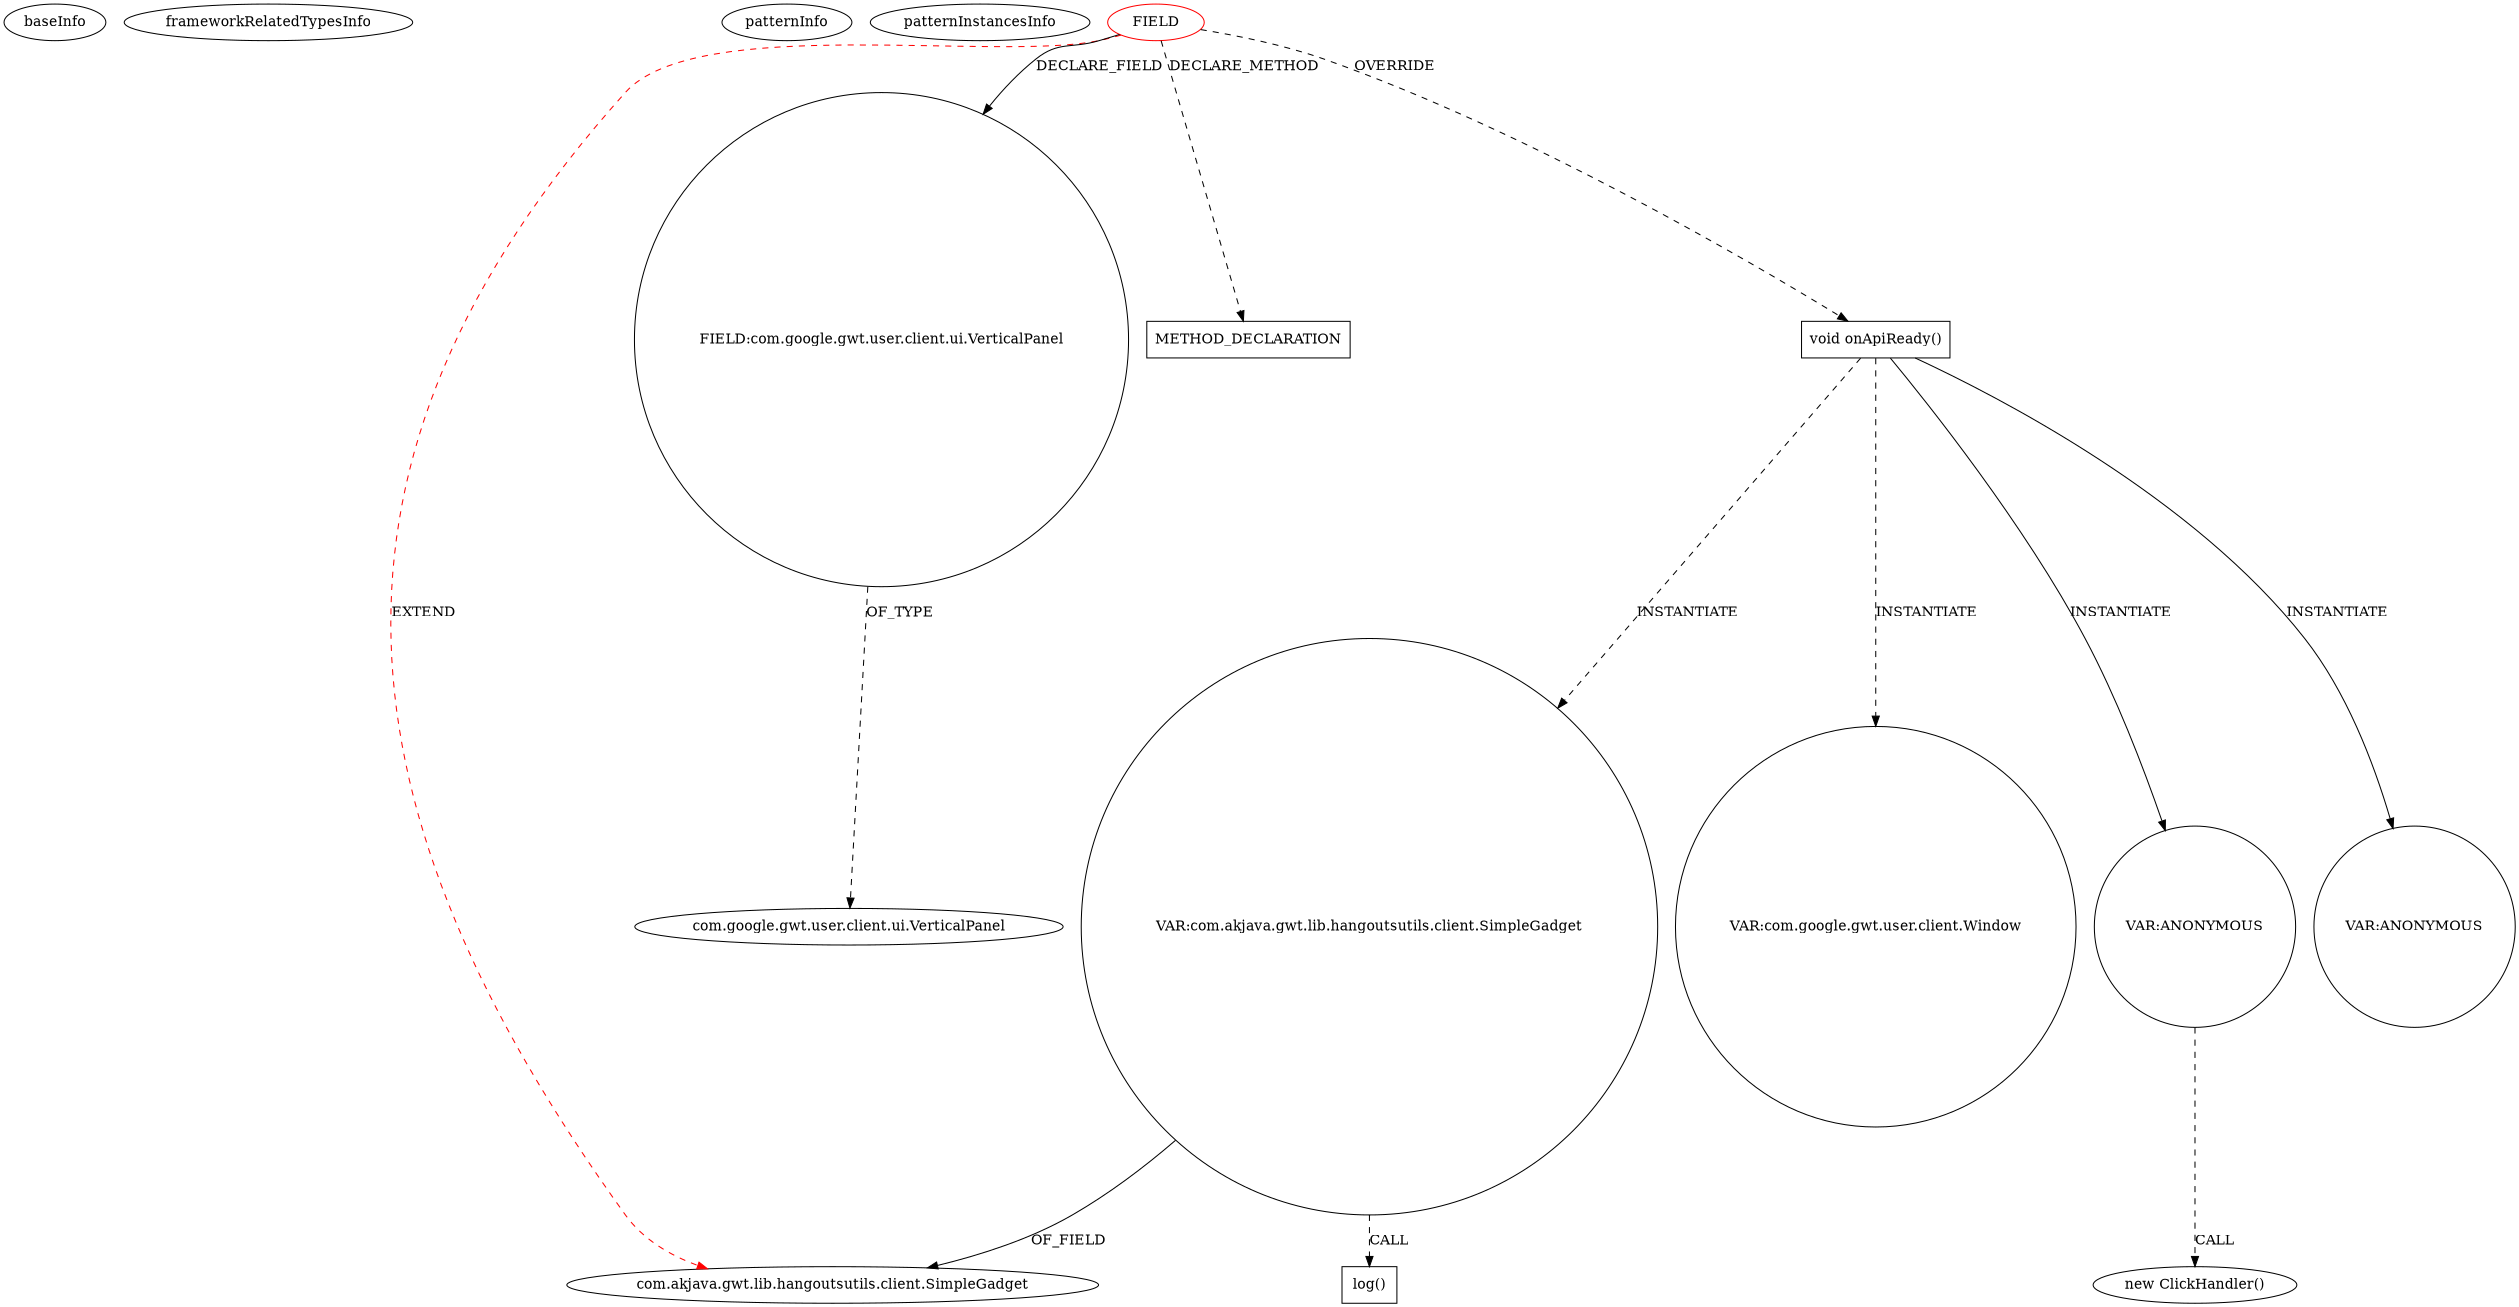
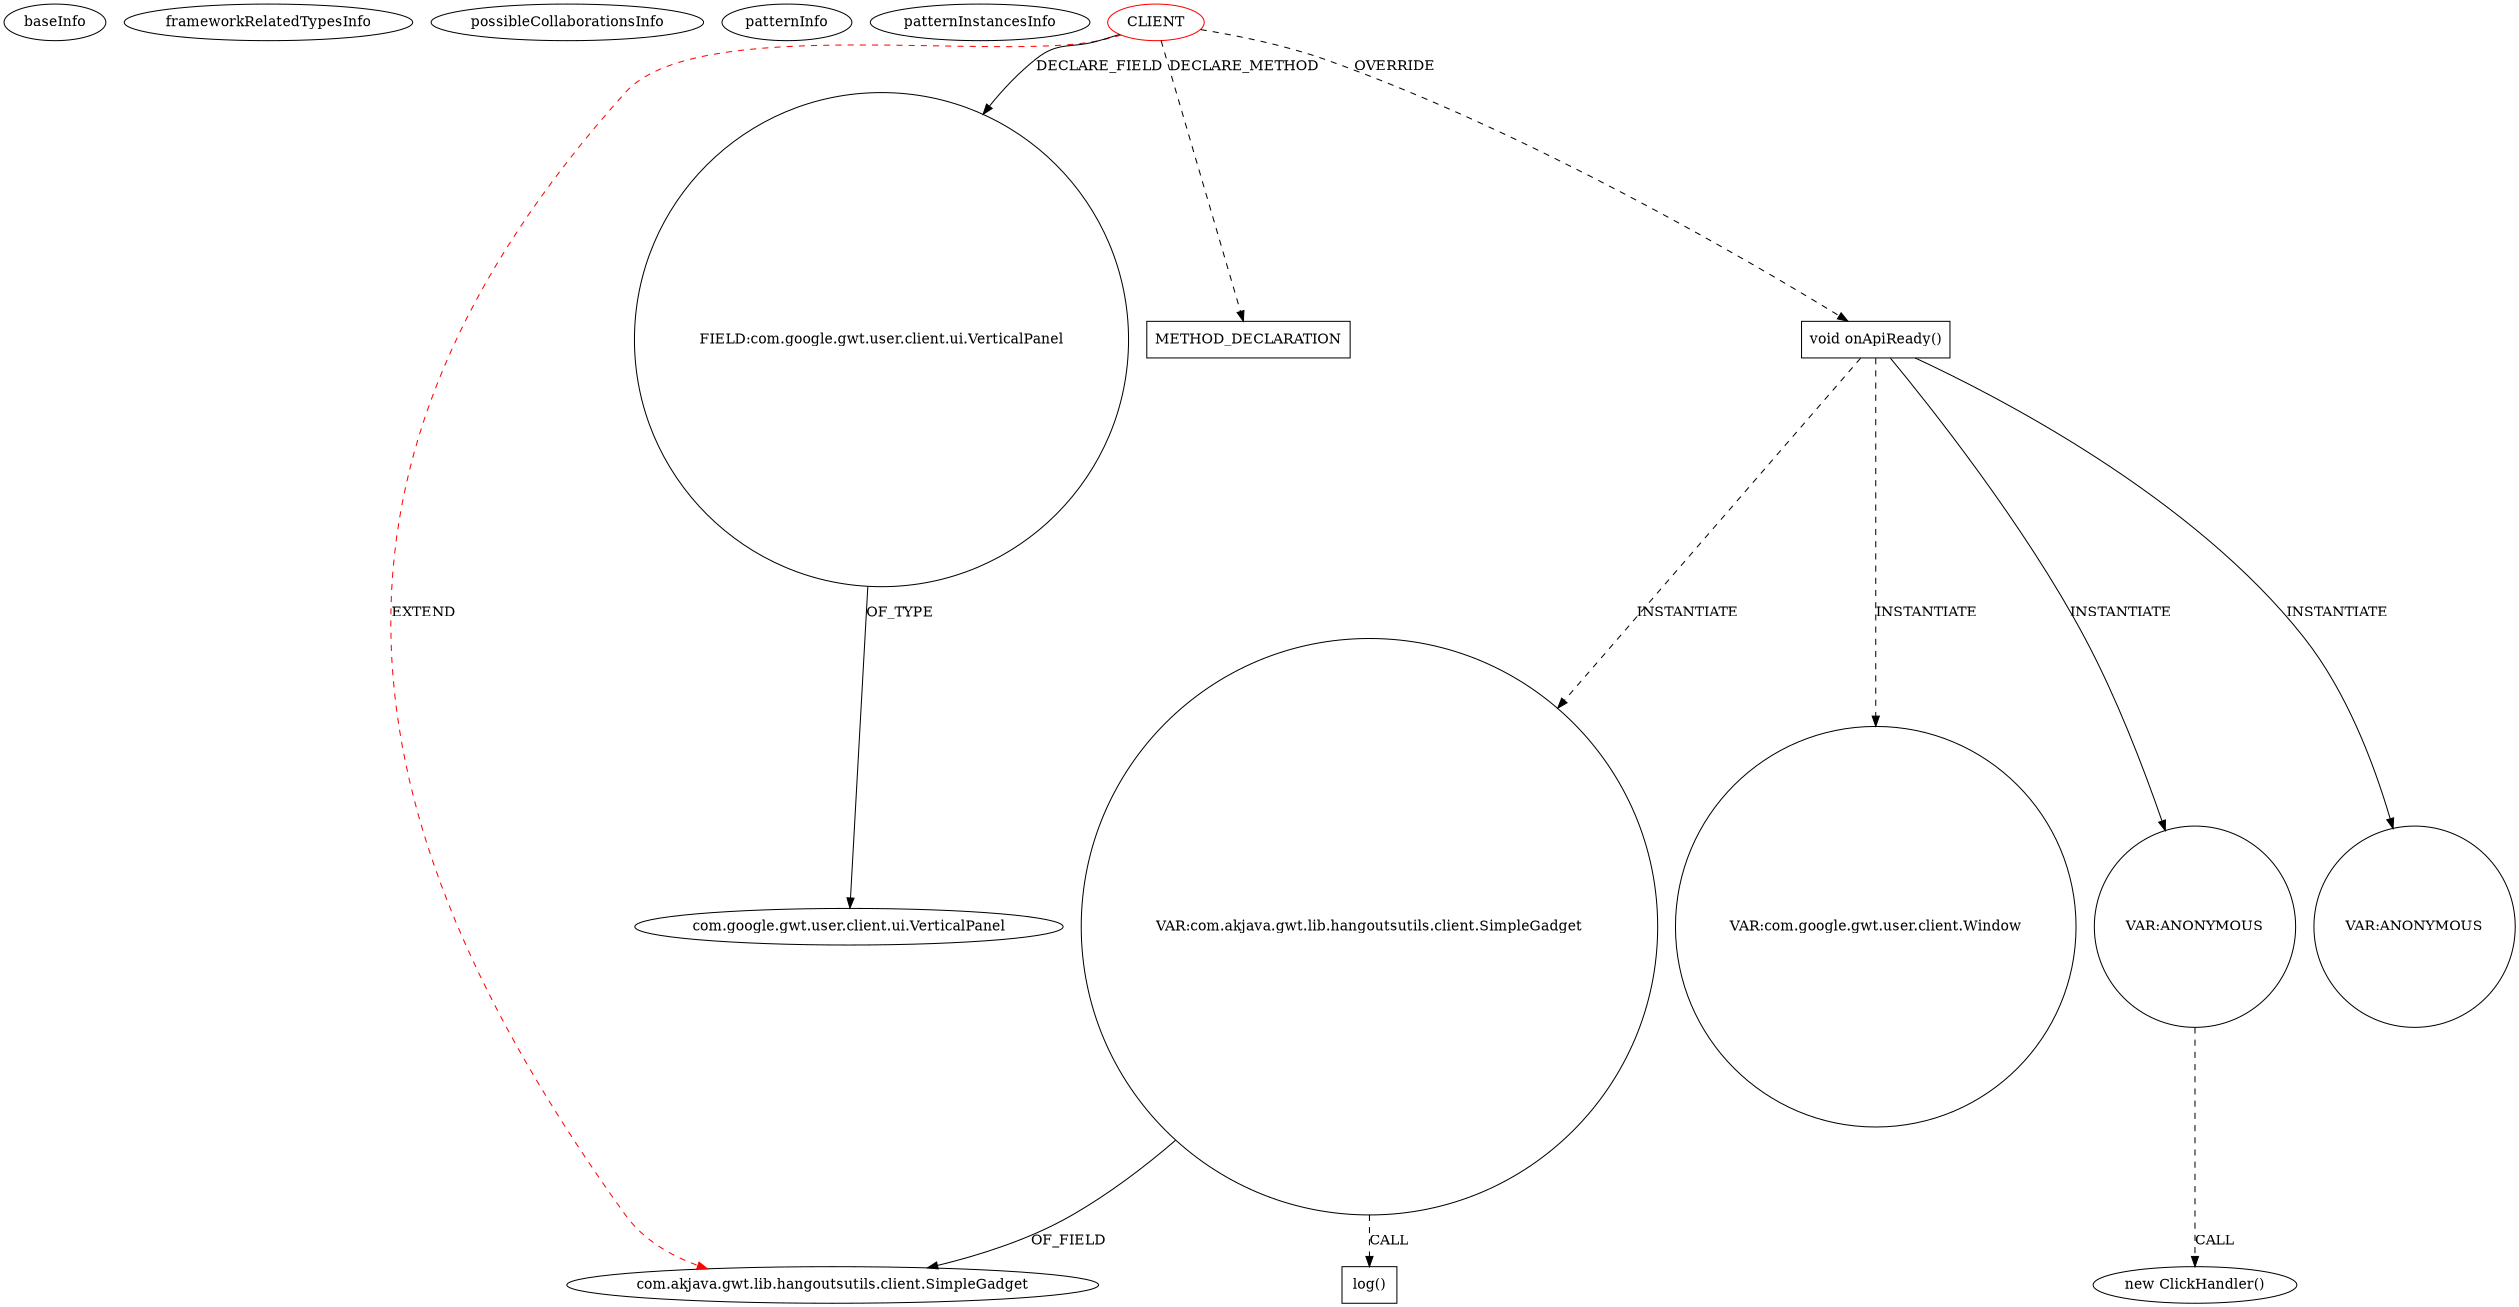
none -> (567, 22)
(1156, 22) -> (1156, 22)
(859, 742) -> (859, 742)
